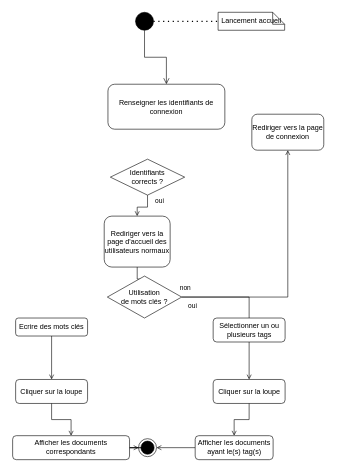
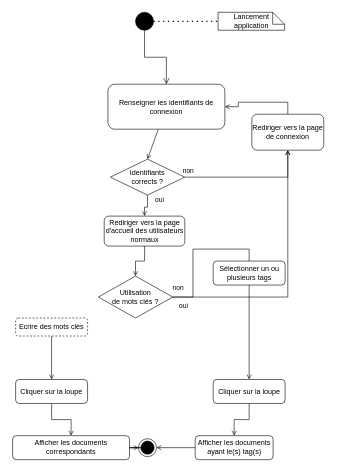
(251, 21) -> (251, 21)
none -> (261, 102)
none -> (153, 144)
none -> (235, 177)
(137, 242) -> (144, 231)
(144, 297) -> (135, 297)
(51, 327) -> (51, 327)
(249, 330) -> (249, 273)
